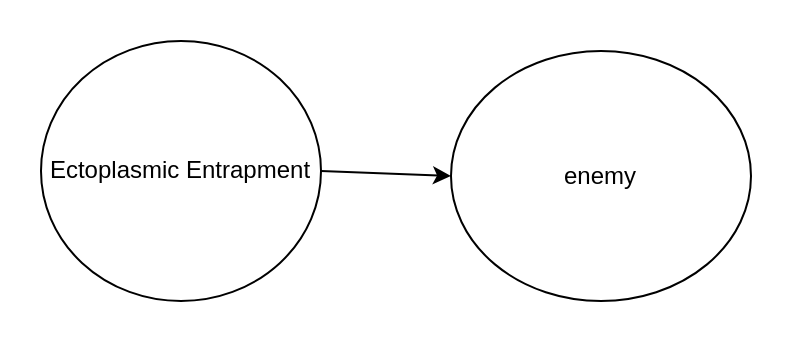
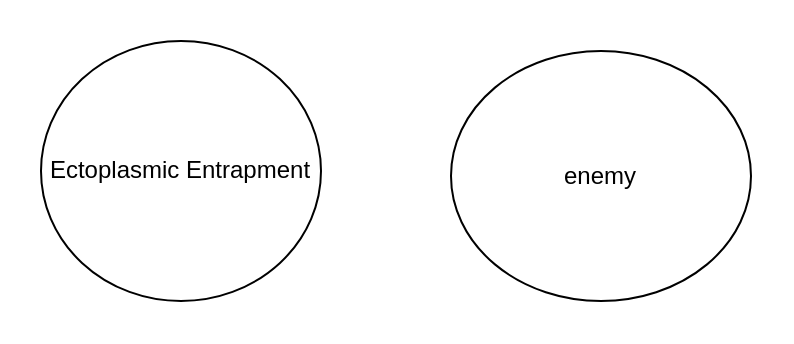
(379, 173) -> none
